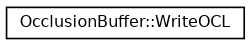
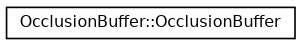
(125, 23) -> (151, 23)
